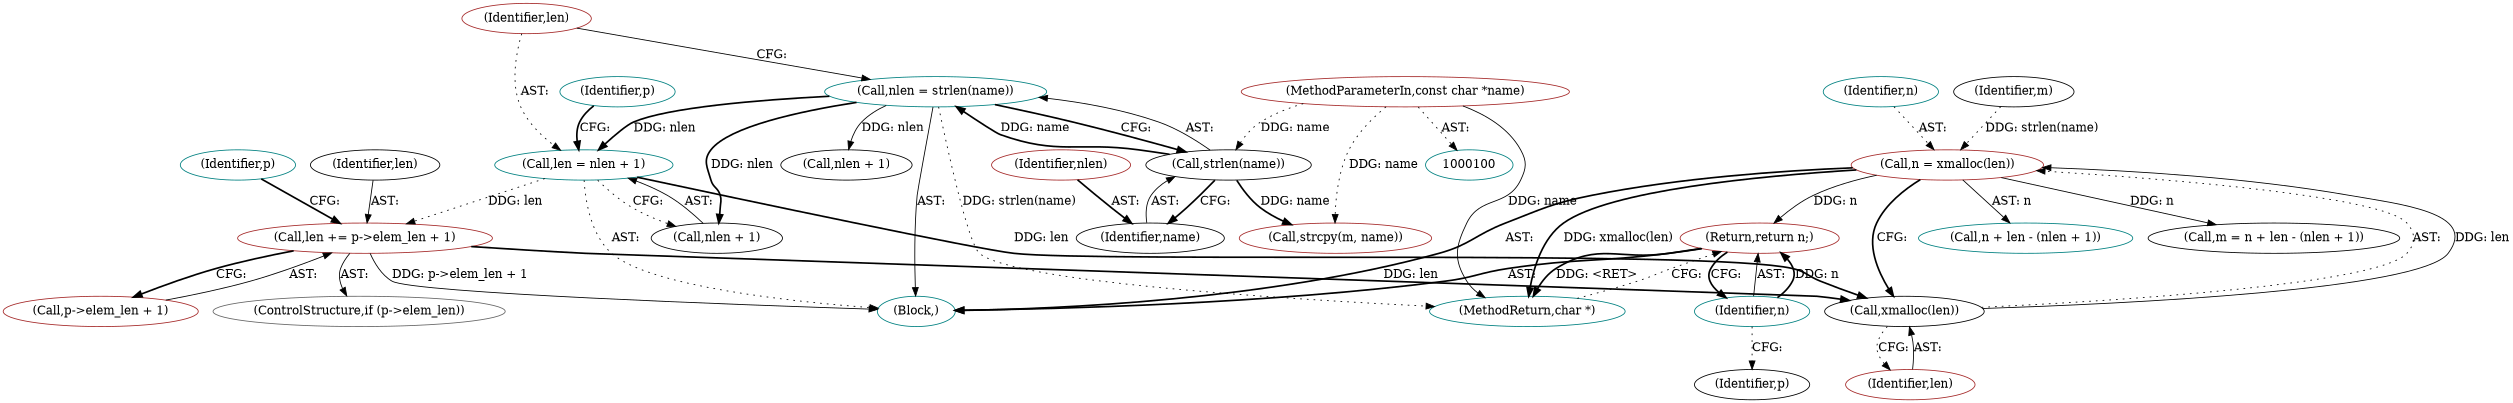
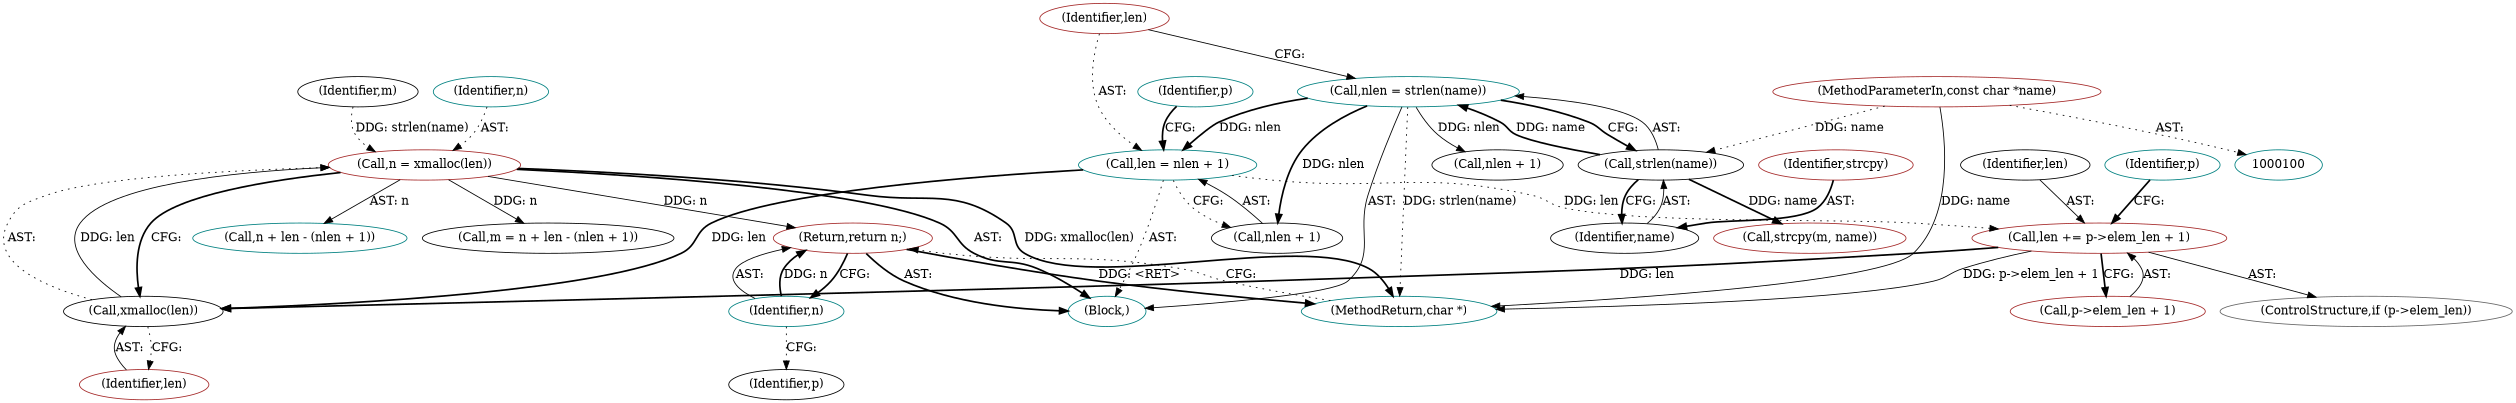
(1347, 154) -> none
(1061, 165) -> (1836, 165)
(612, 299) -> (1771, 299)
